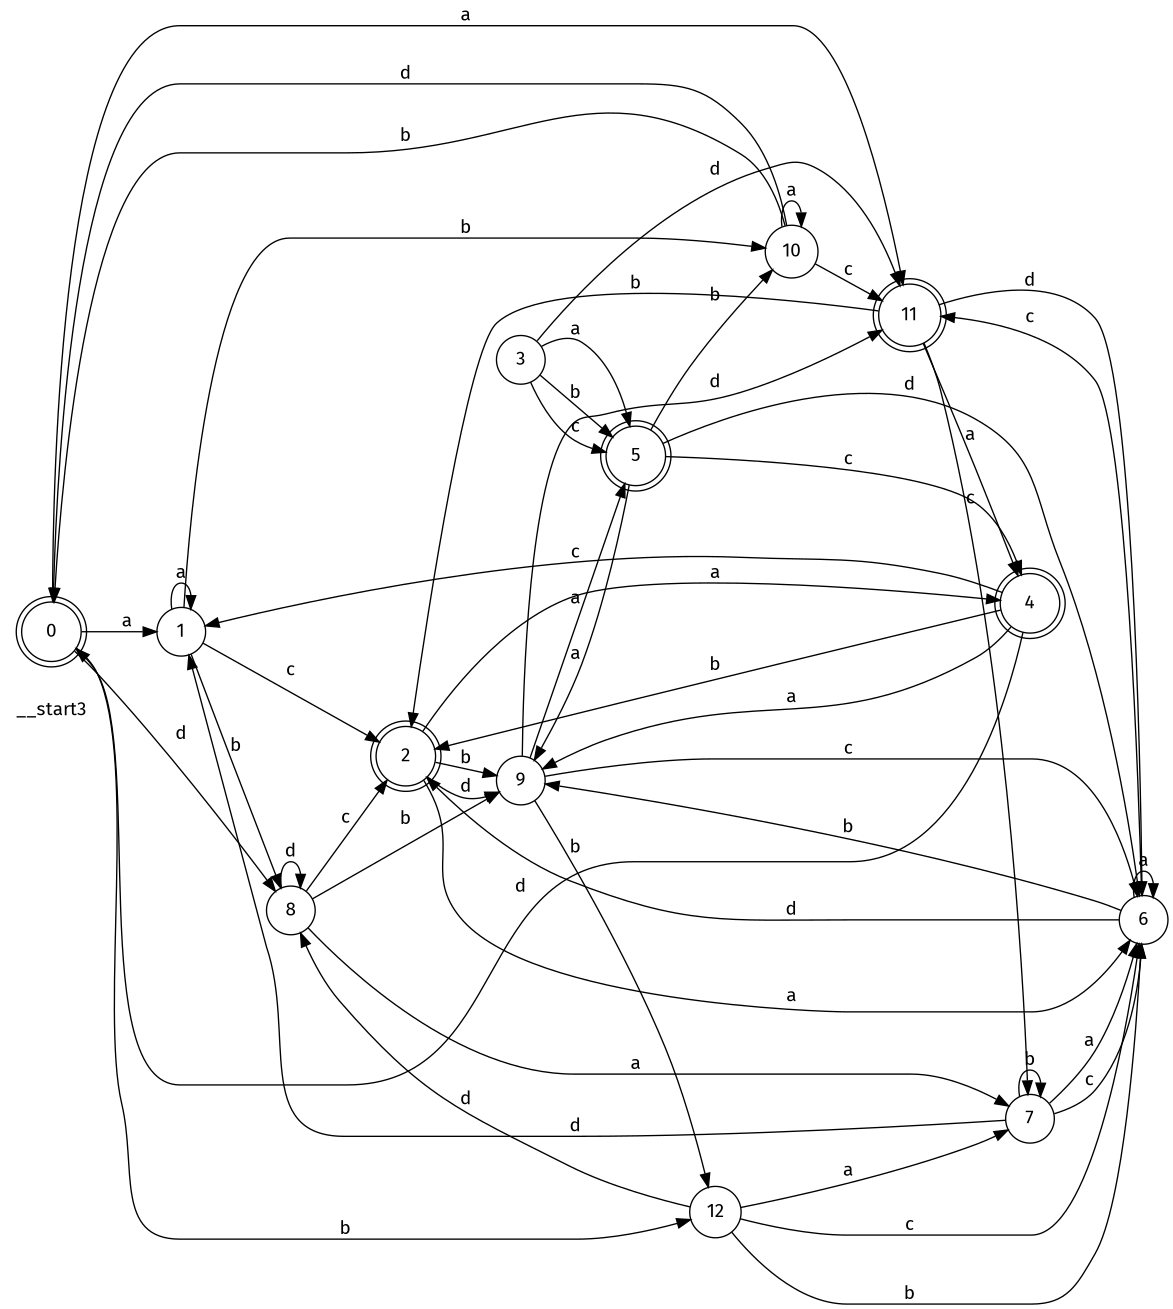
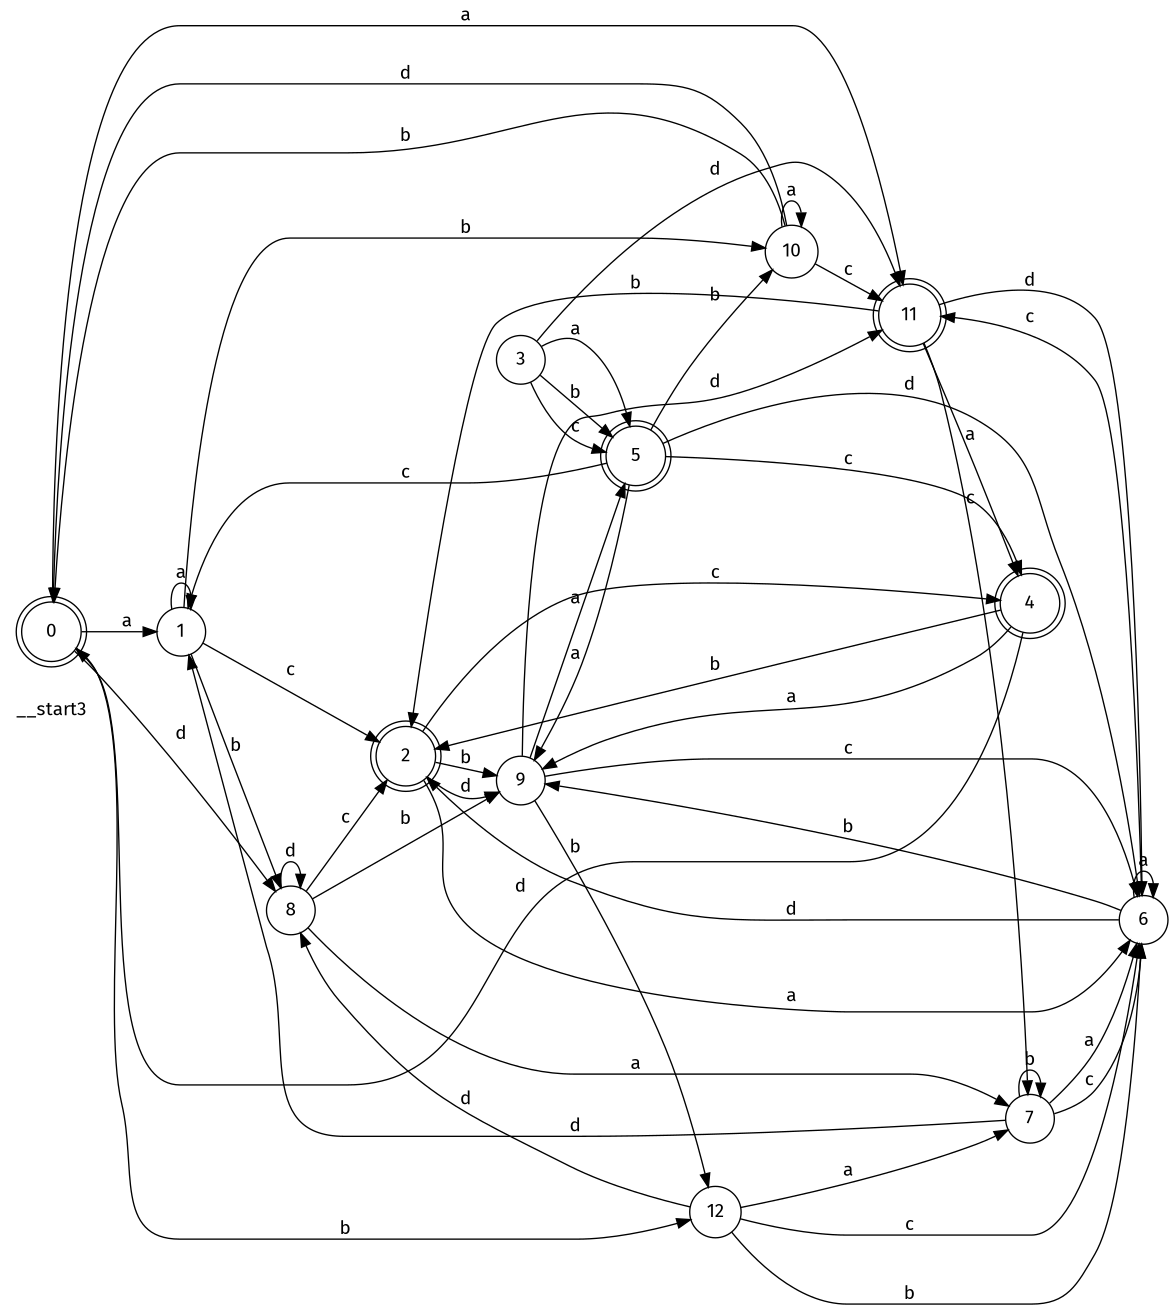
(630, 559) -> (370, 483)
(715, 573) -> (715, 573)
